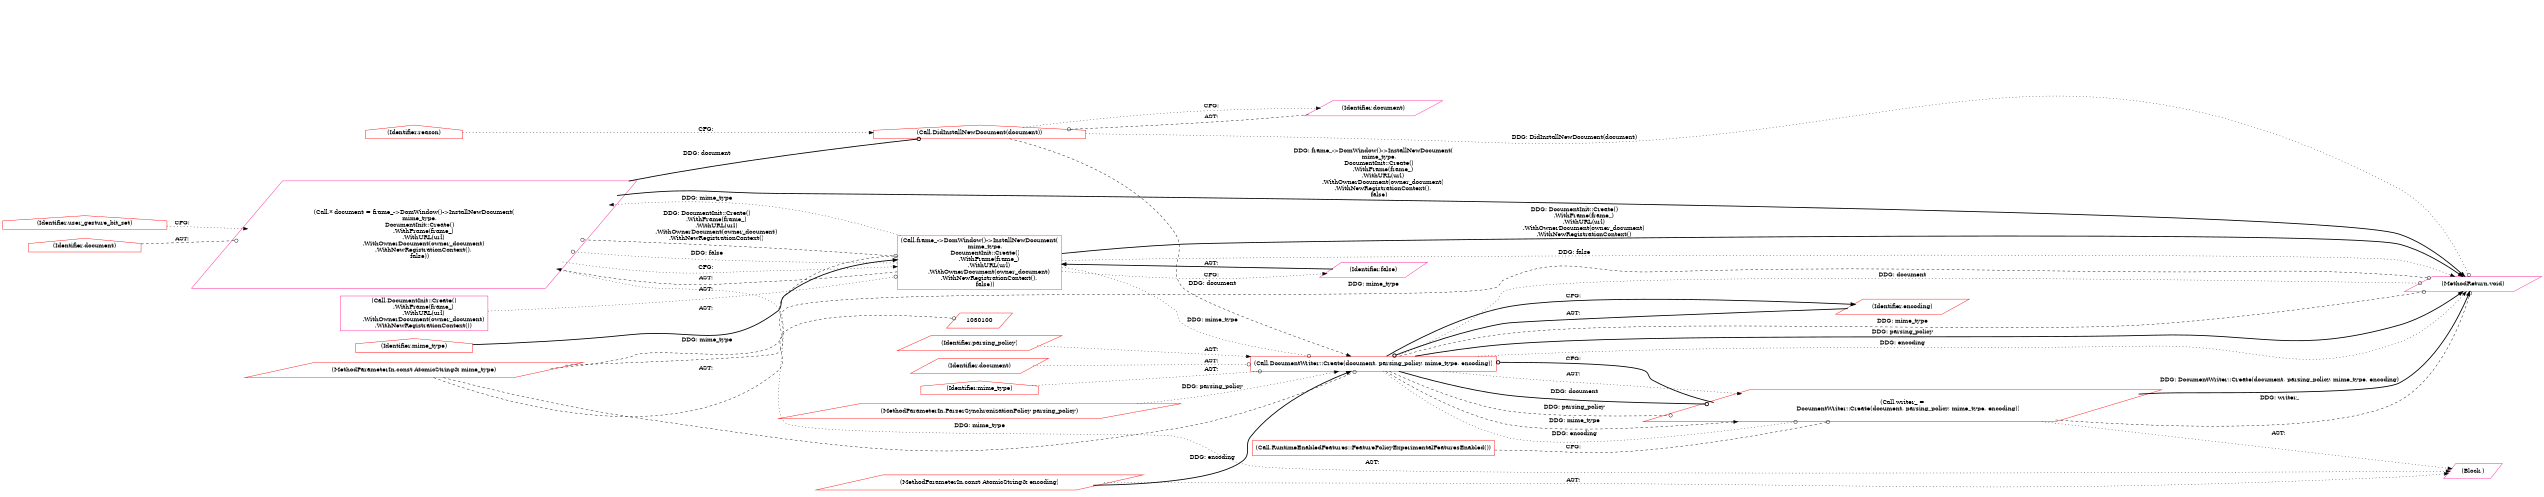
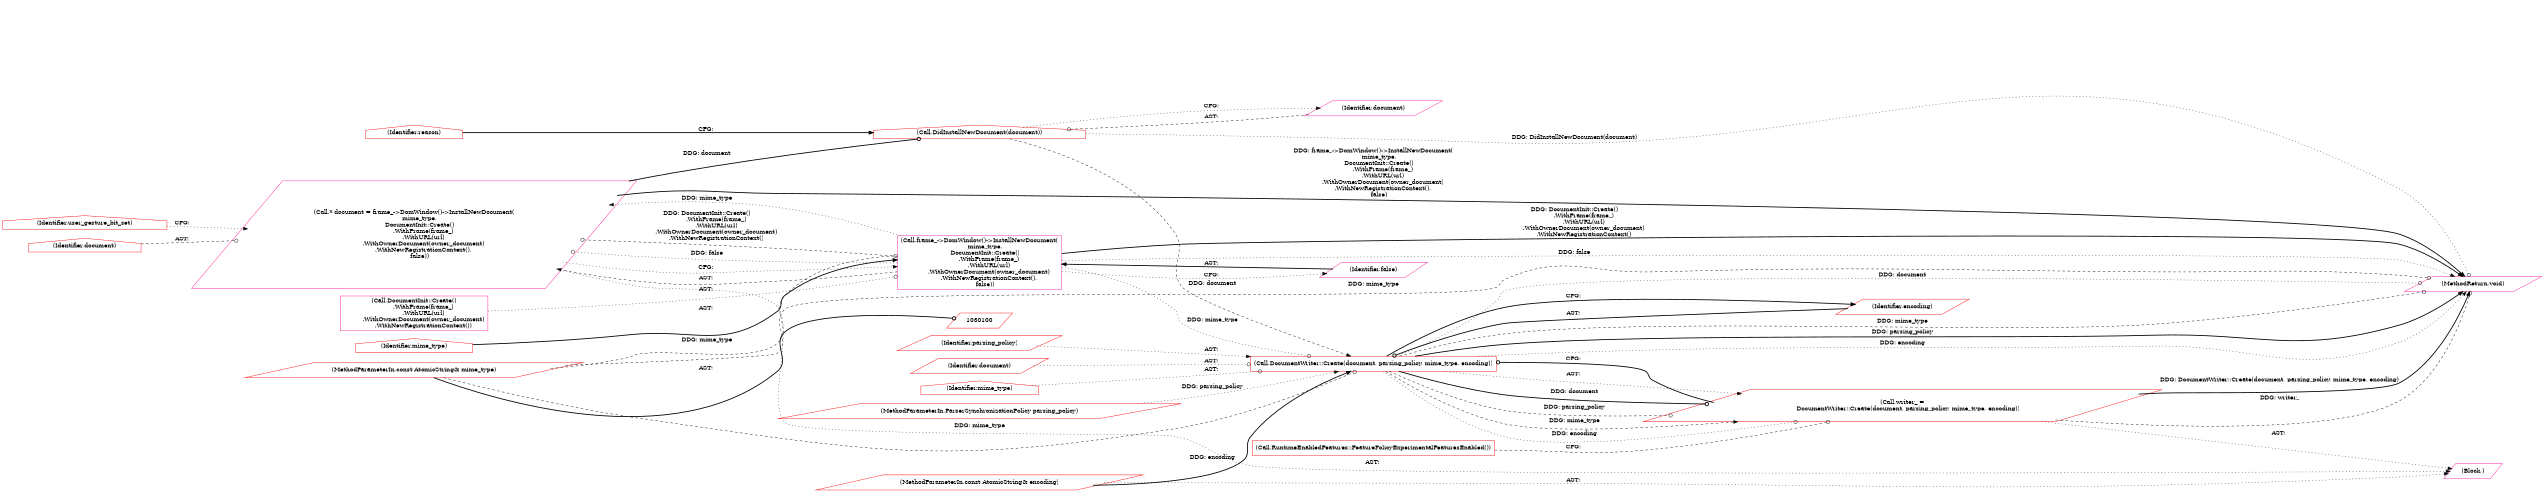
(666, 133) -> (666, 133)
(713, 404) -> (713, 404)
